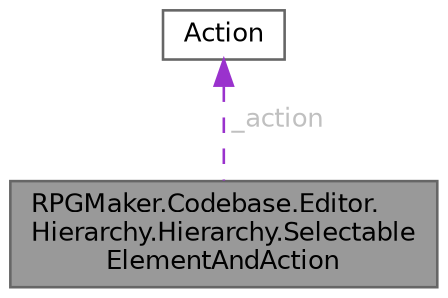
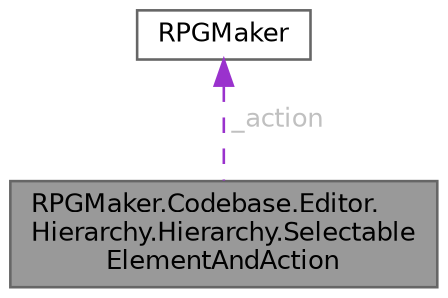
(224, 35) -> (224, 35)
